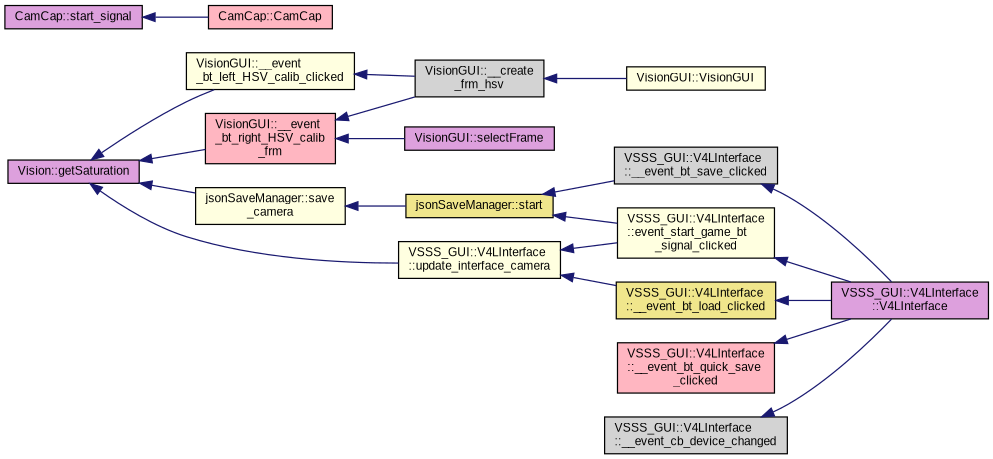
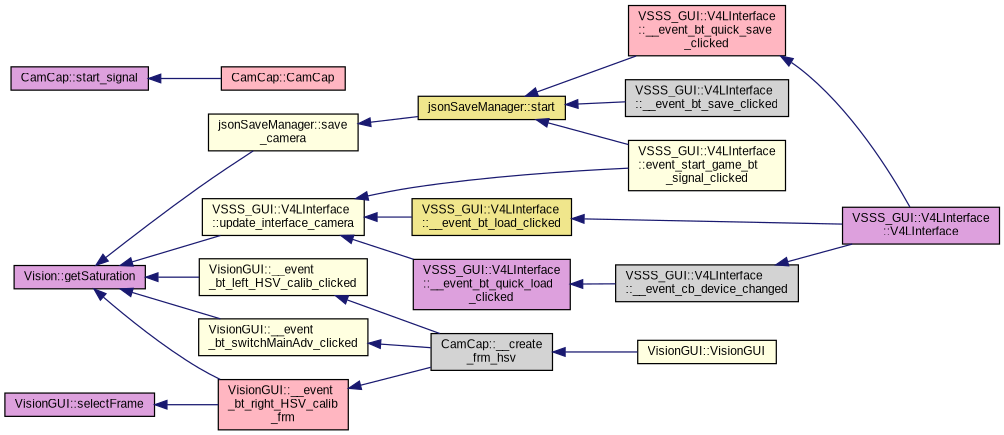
none -> (587, 74)
(480, 78) -> (492, 352)
(377, 139) -> (193, 405)
(836, 230) -> none
(819, 272) -> none
none -> (492, 285)
none -> (283, 337)
